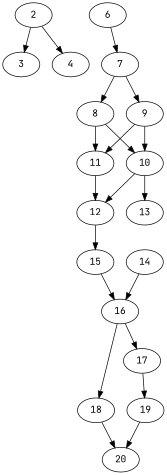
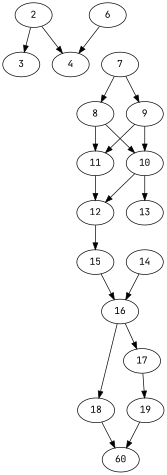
(113, 36) -> (91, 37)
(121, 460) -> (121, 460)
